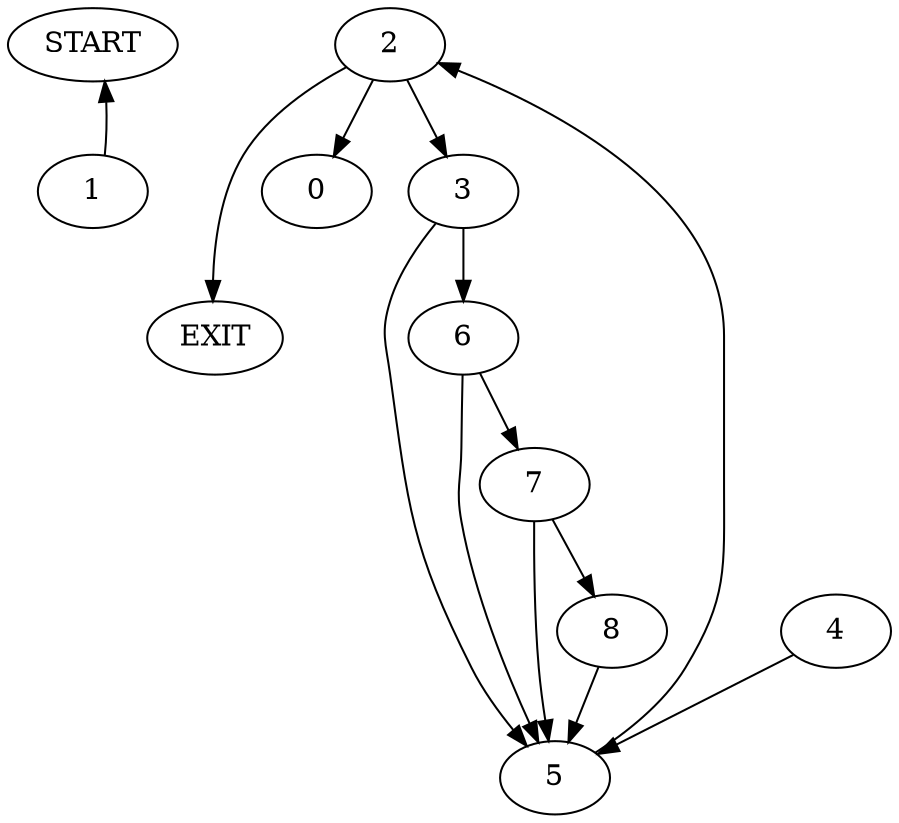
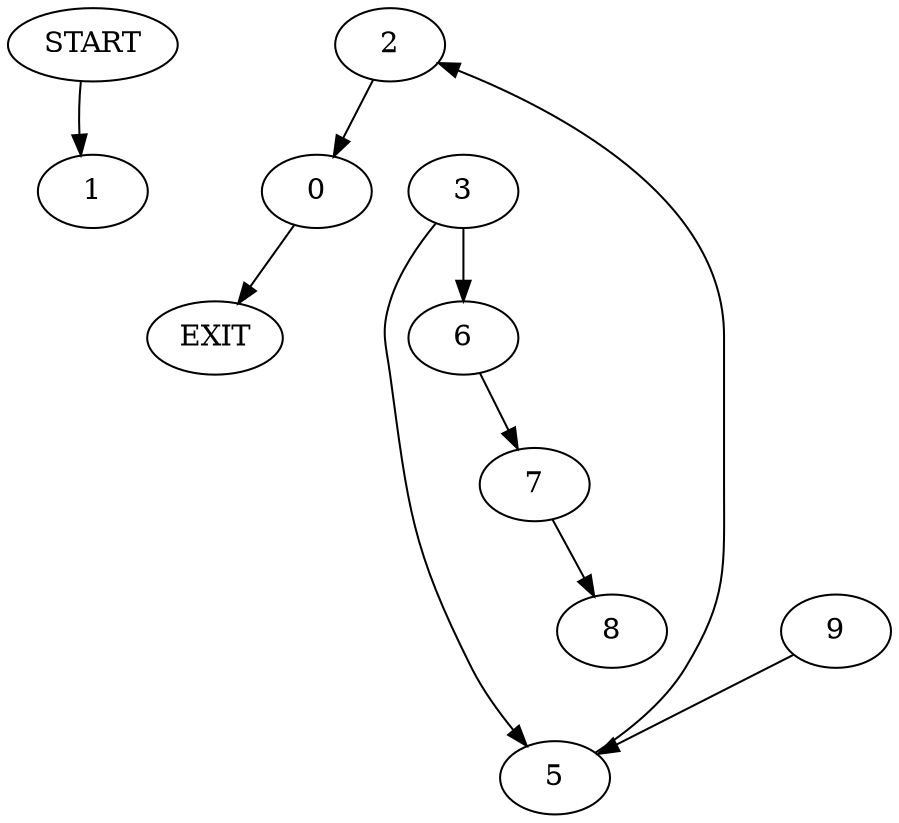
(422, 109) -> none
(106, 129) -> (79, 108)
(245, 152) -> (272, 256)
(469, 554) -> none
(536, 621) -> none
(836, 631) -> (836, 631)
(587, 695) -> none
